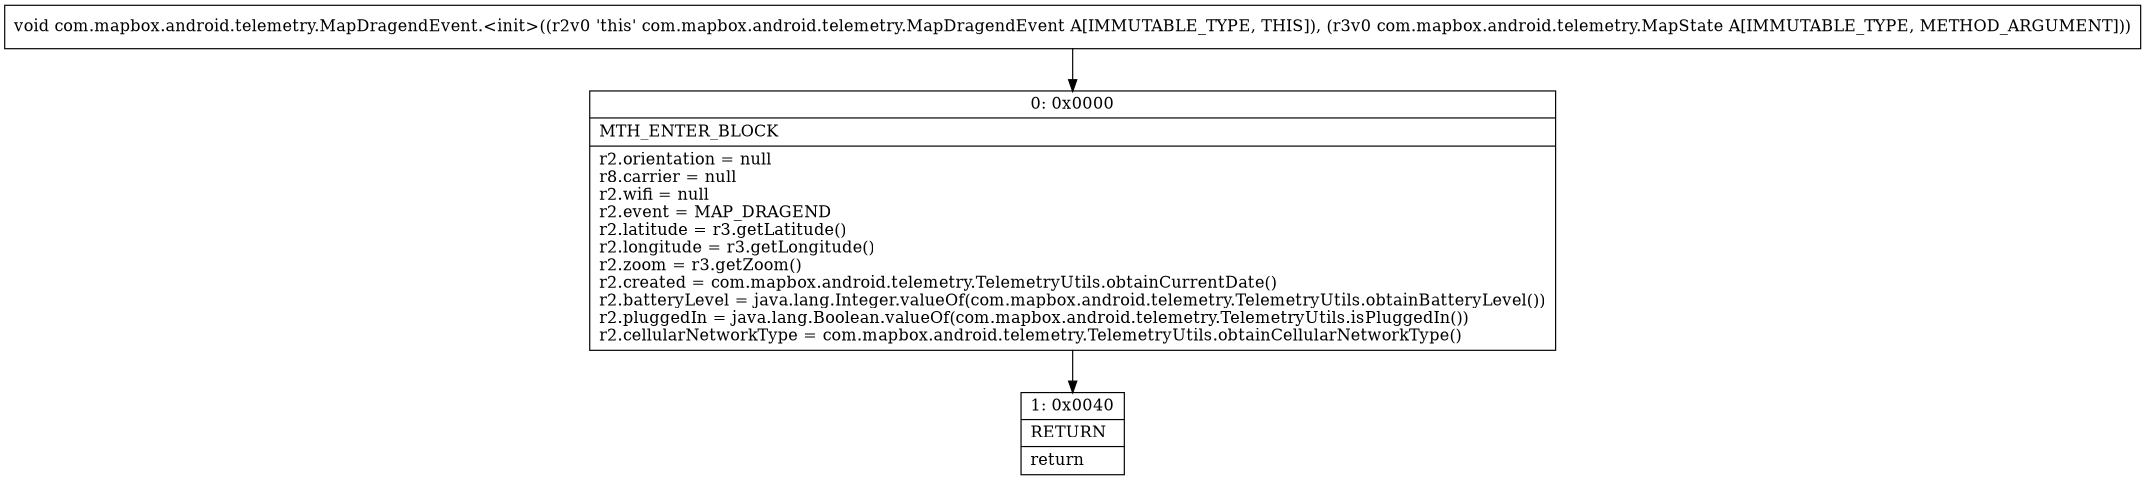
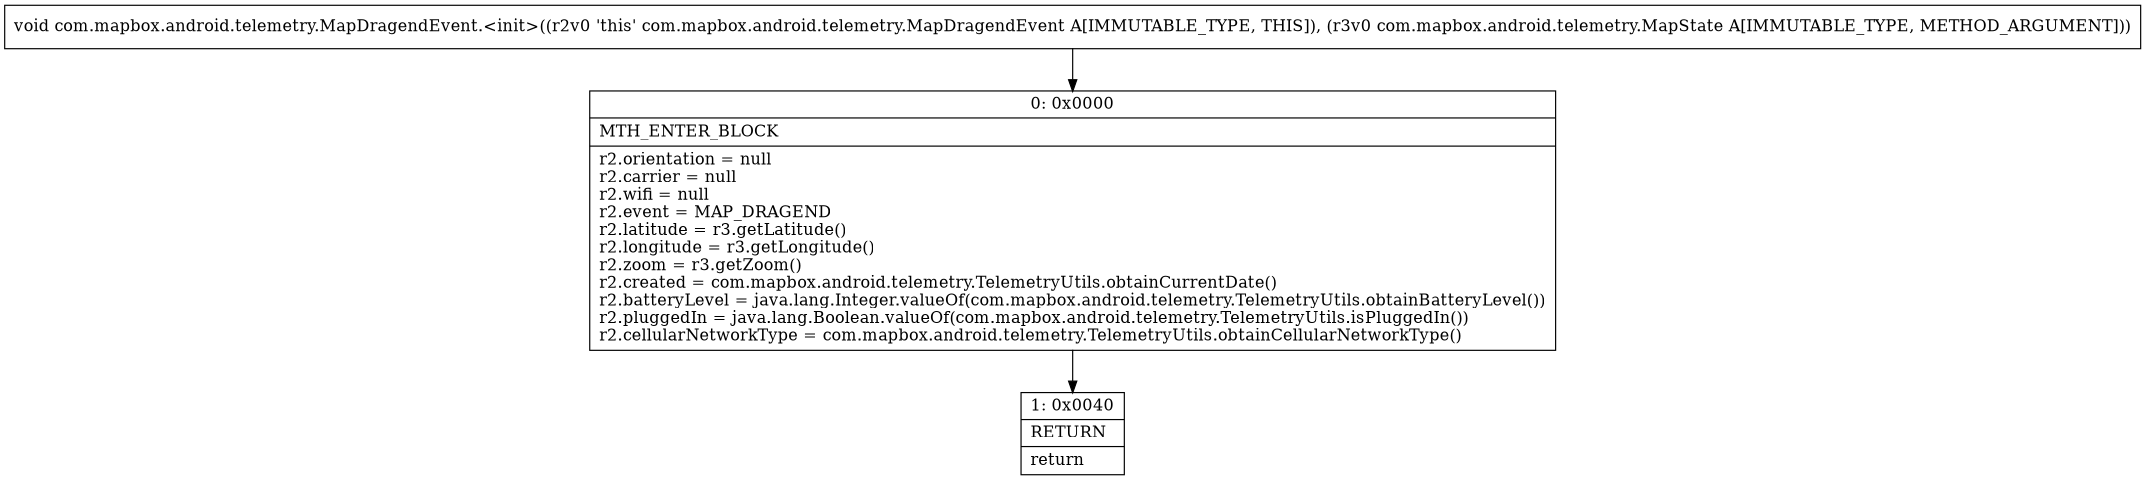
(668, 177) -> (668, 177)
